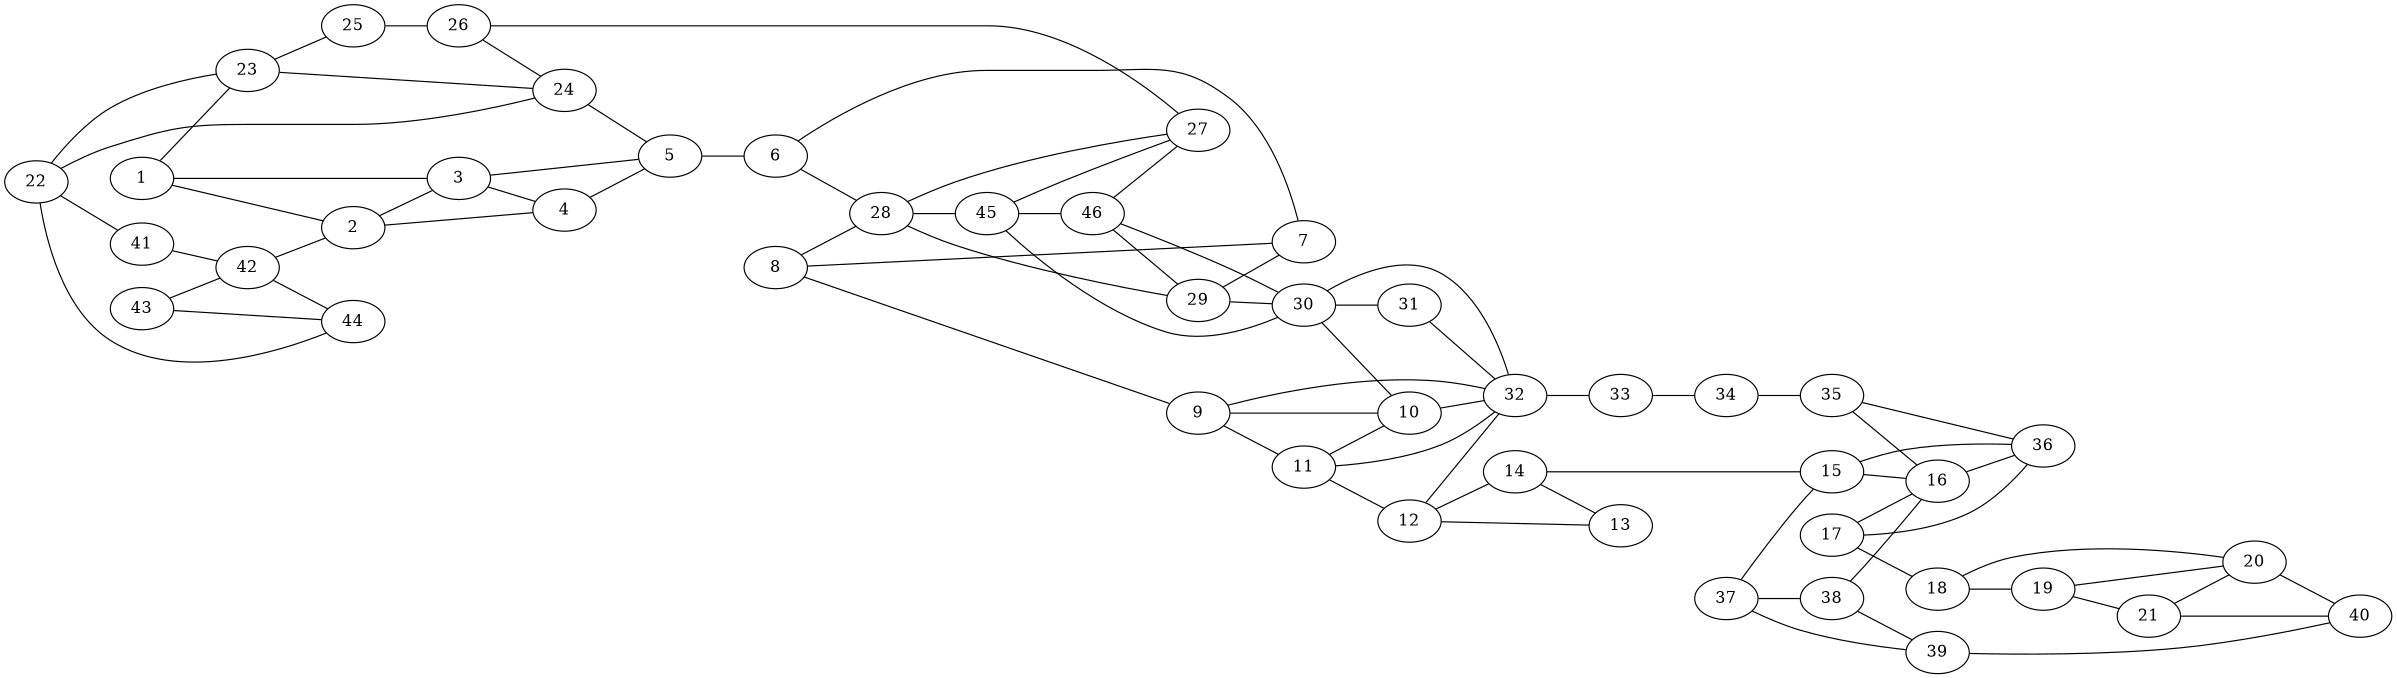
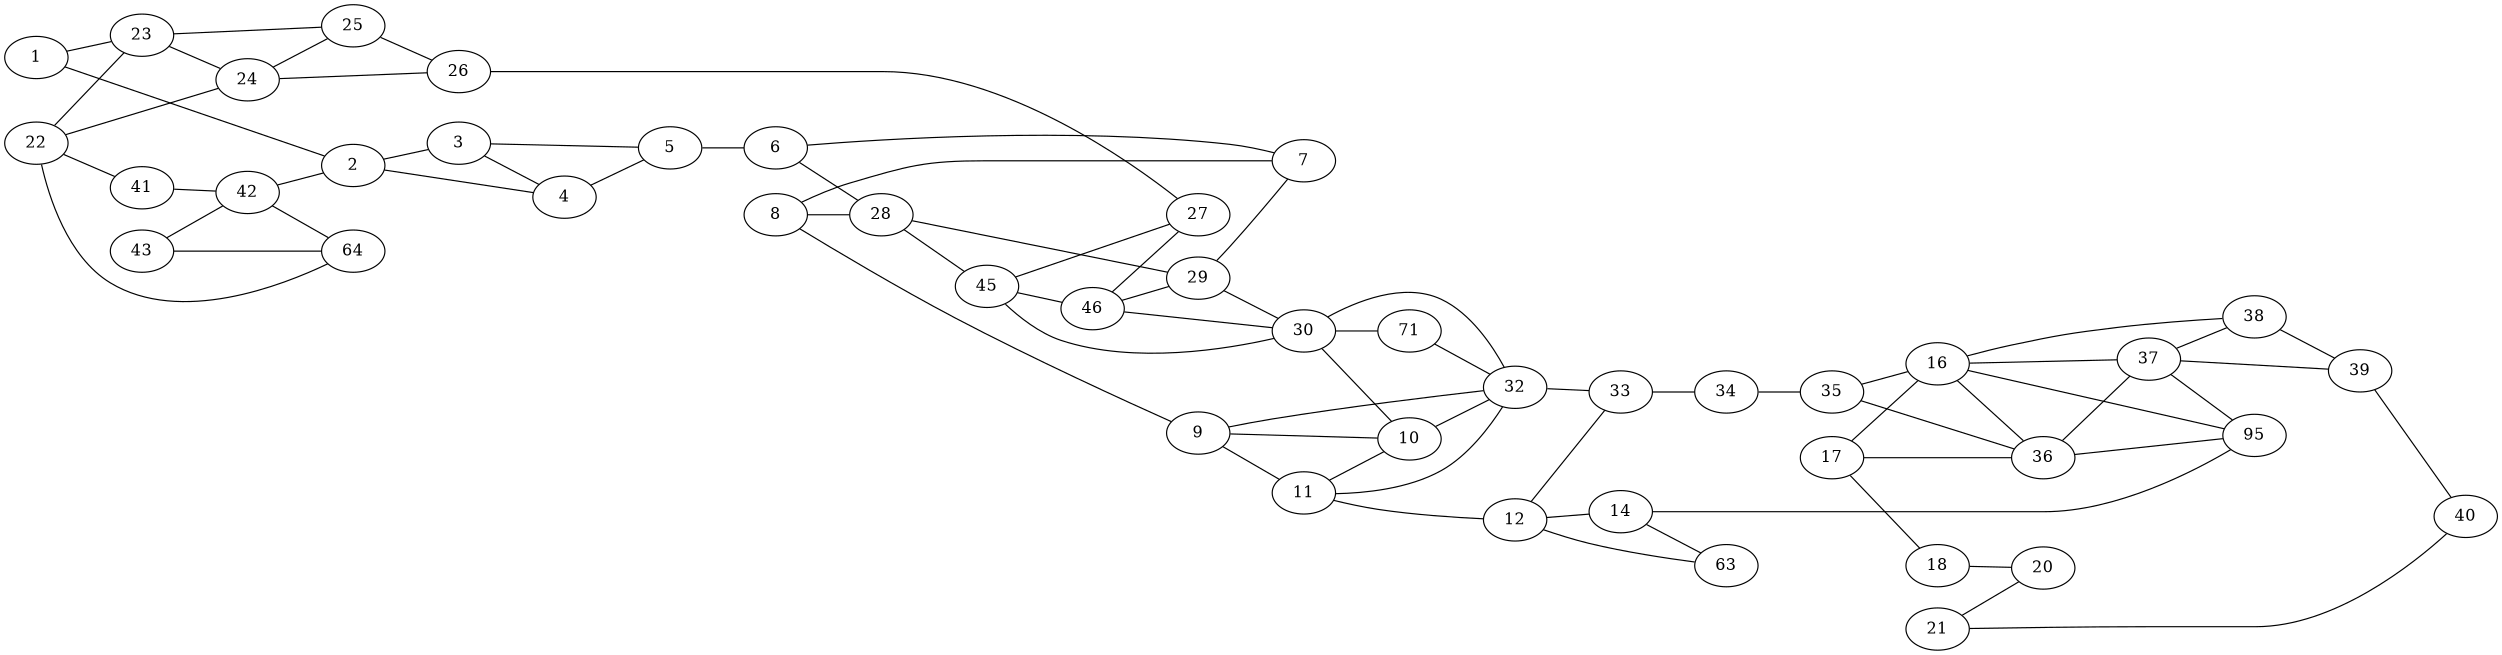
(617, 123) -> (301, 53)
(1035, 159) -> none
(300, 178) -> none
(1410, 305) -> (1410, 331)
(353, 322) -> (353, 251)
none -> (2043, 361)
none -> (2096, 408)
(1462, 458) -> (1568, 456)
(1832, 472) -> (2255, 435)
(1621, 526) -> (1726, 566)
(2043, 589) -> none
(2307, 589) -> none
